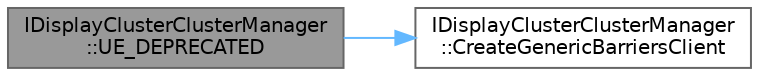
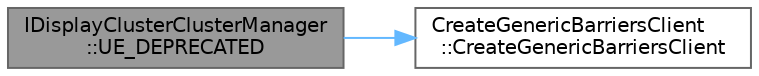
(583, 38) -> (583, 38)
